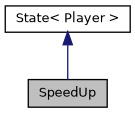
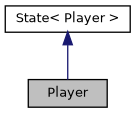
(68, 93) -> (68, 93)
